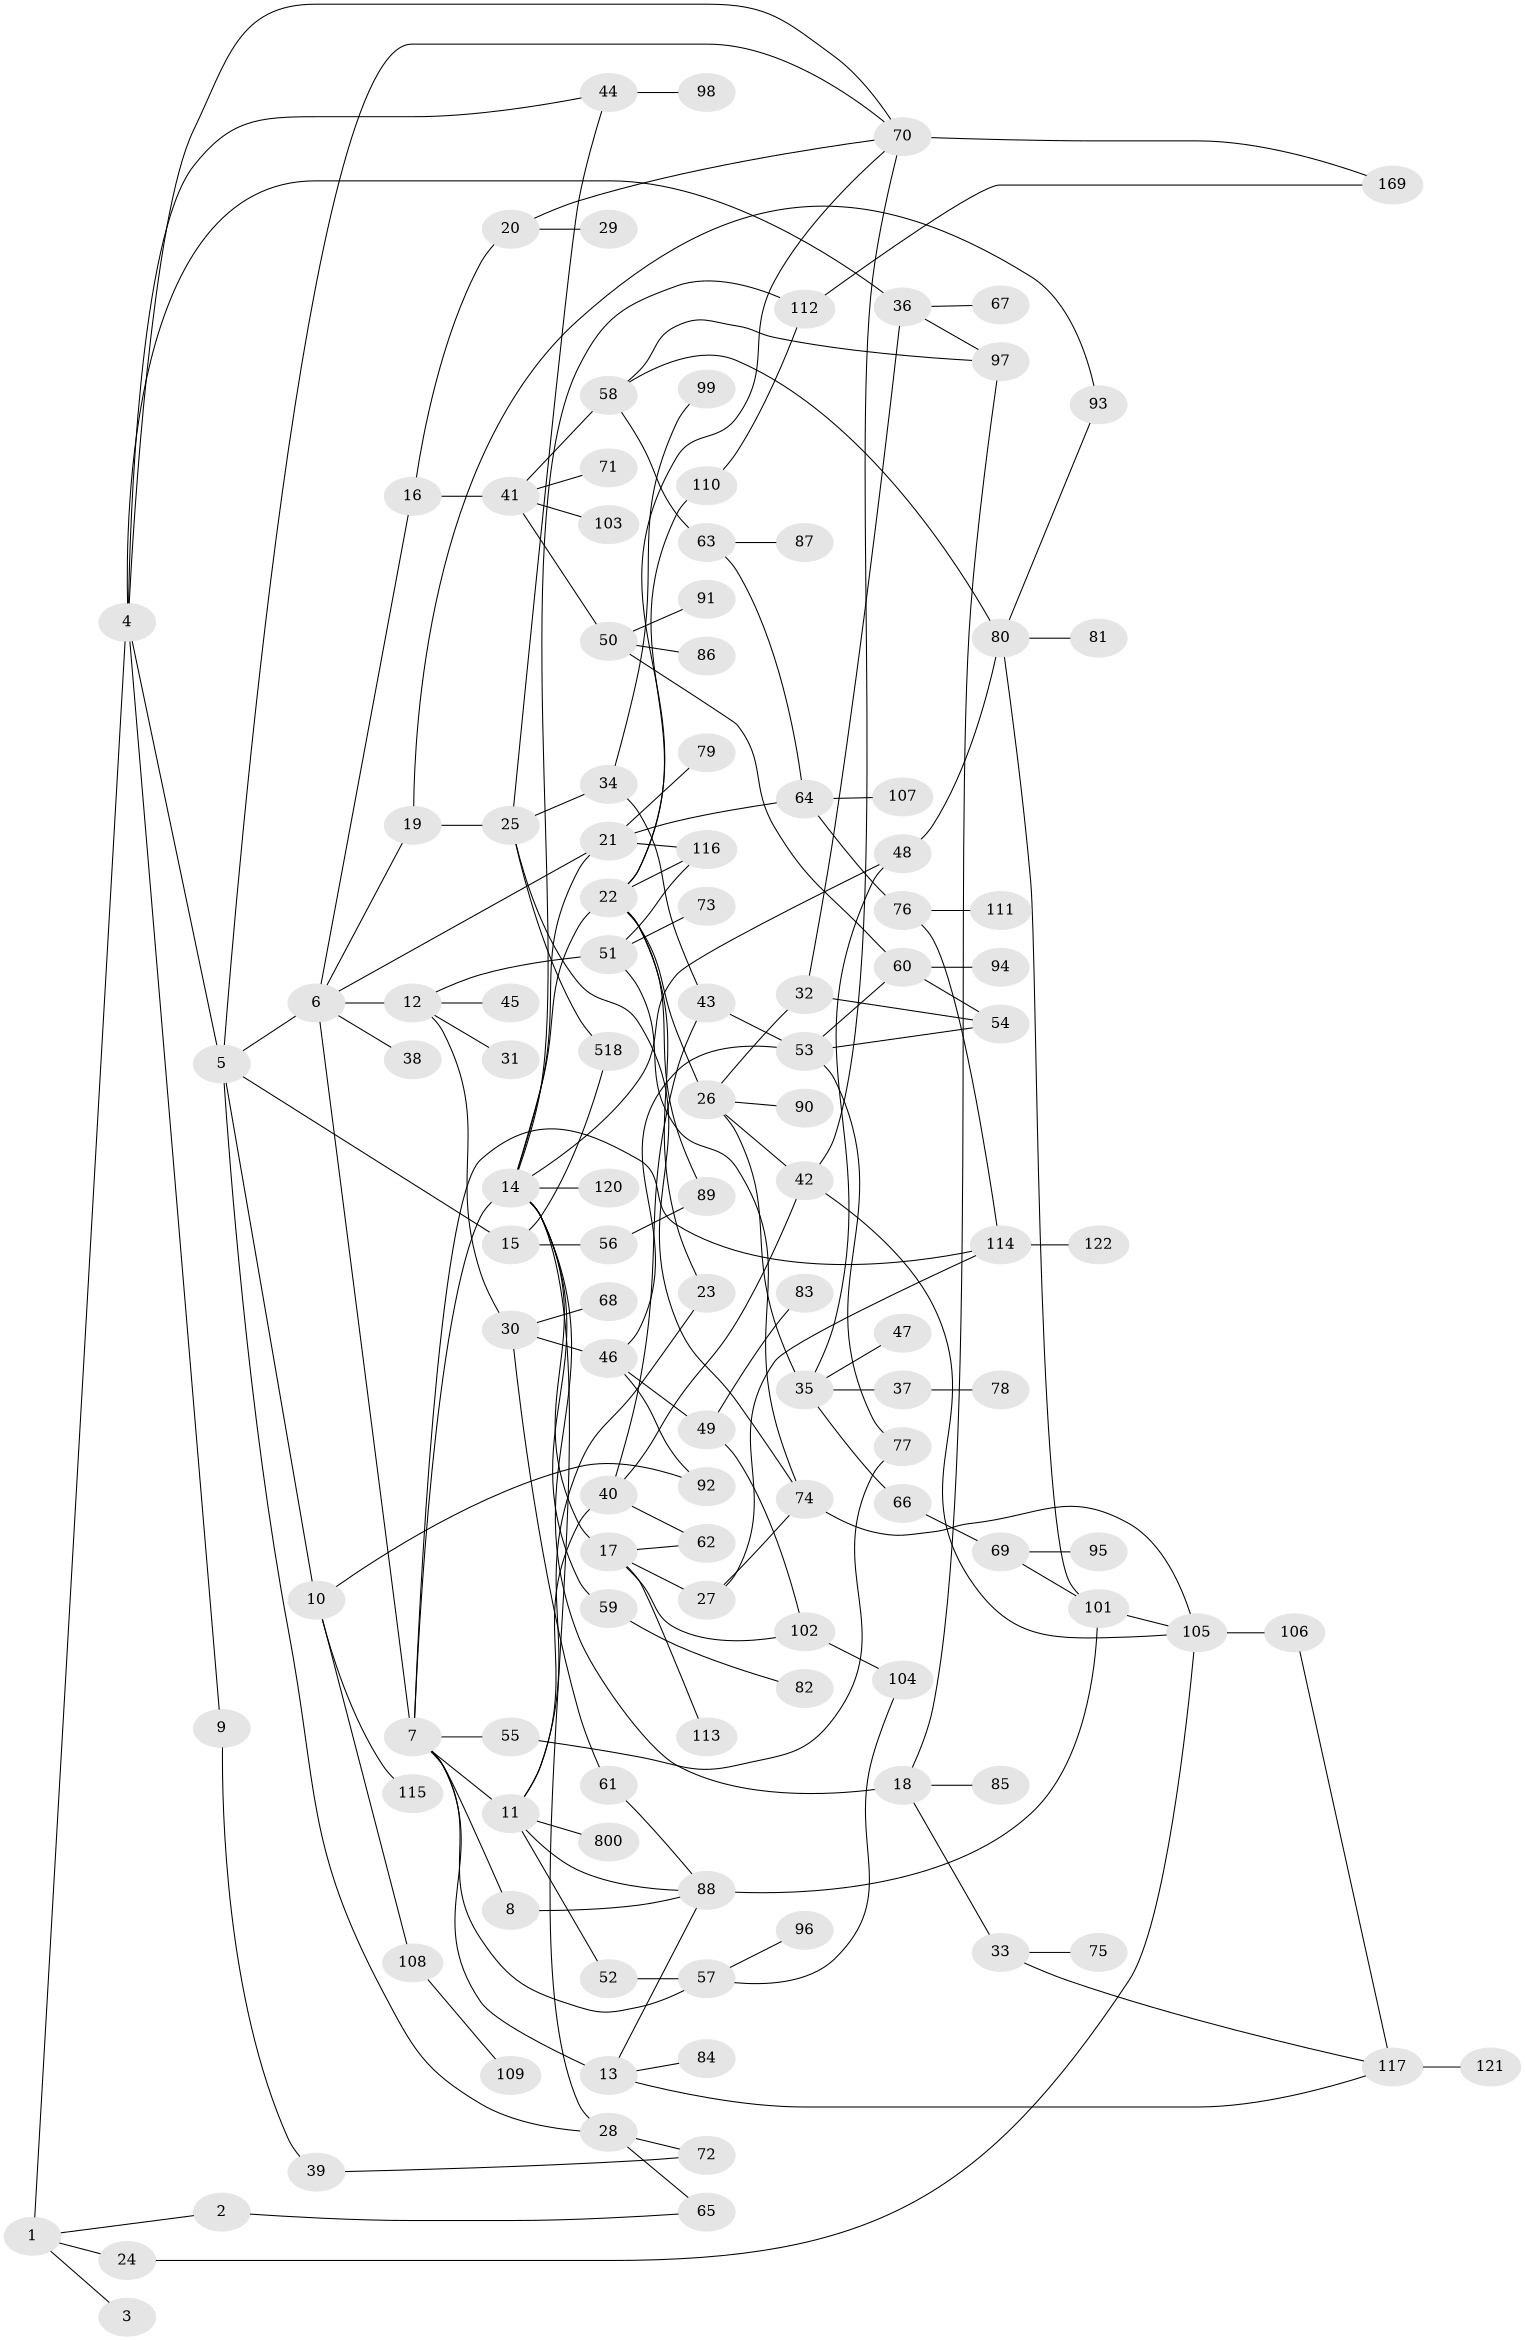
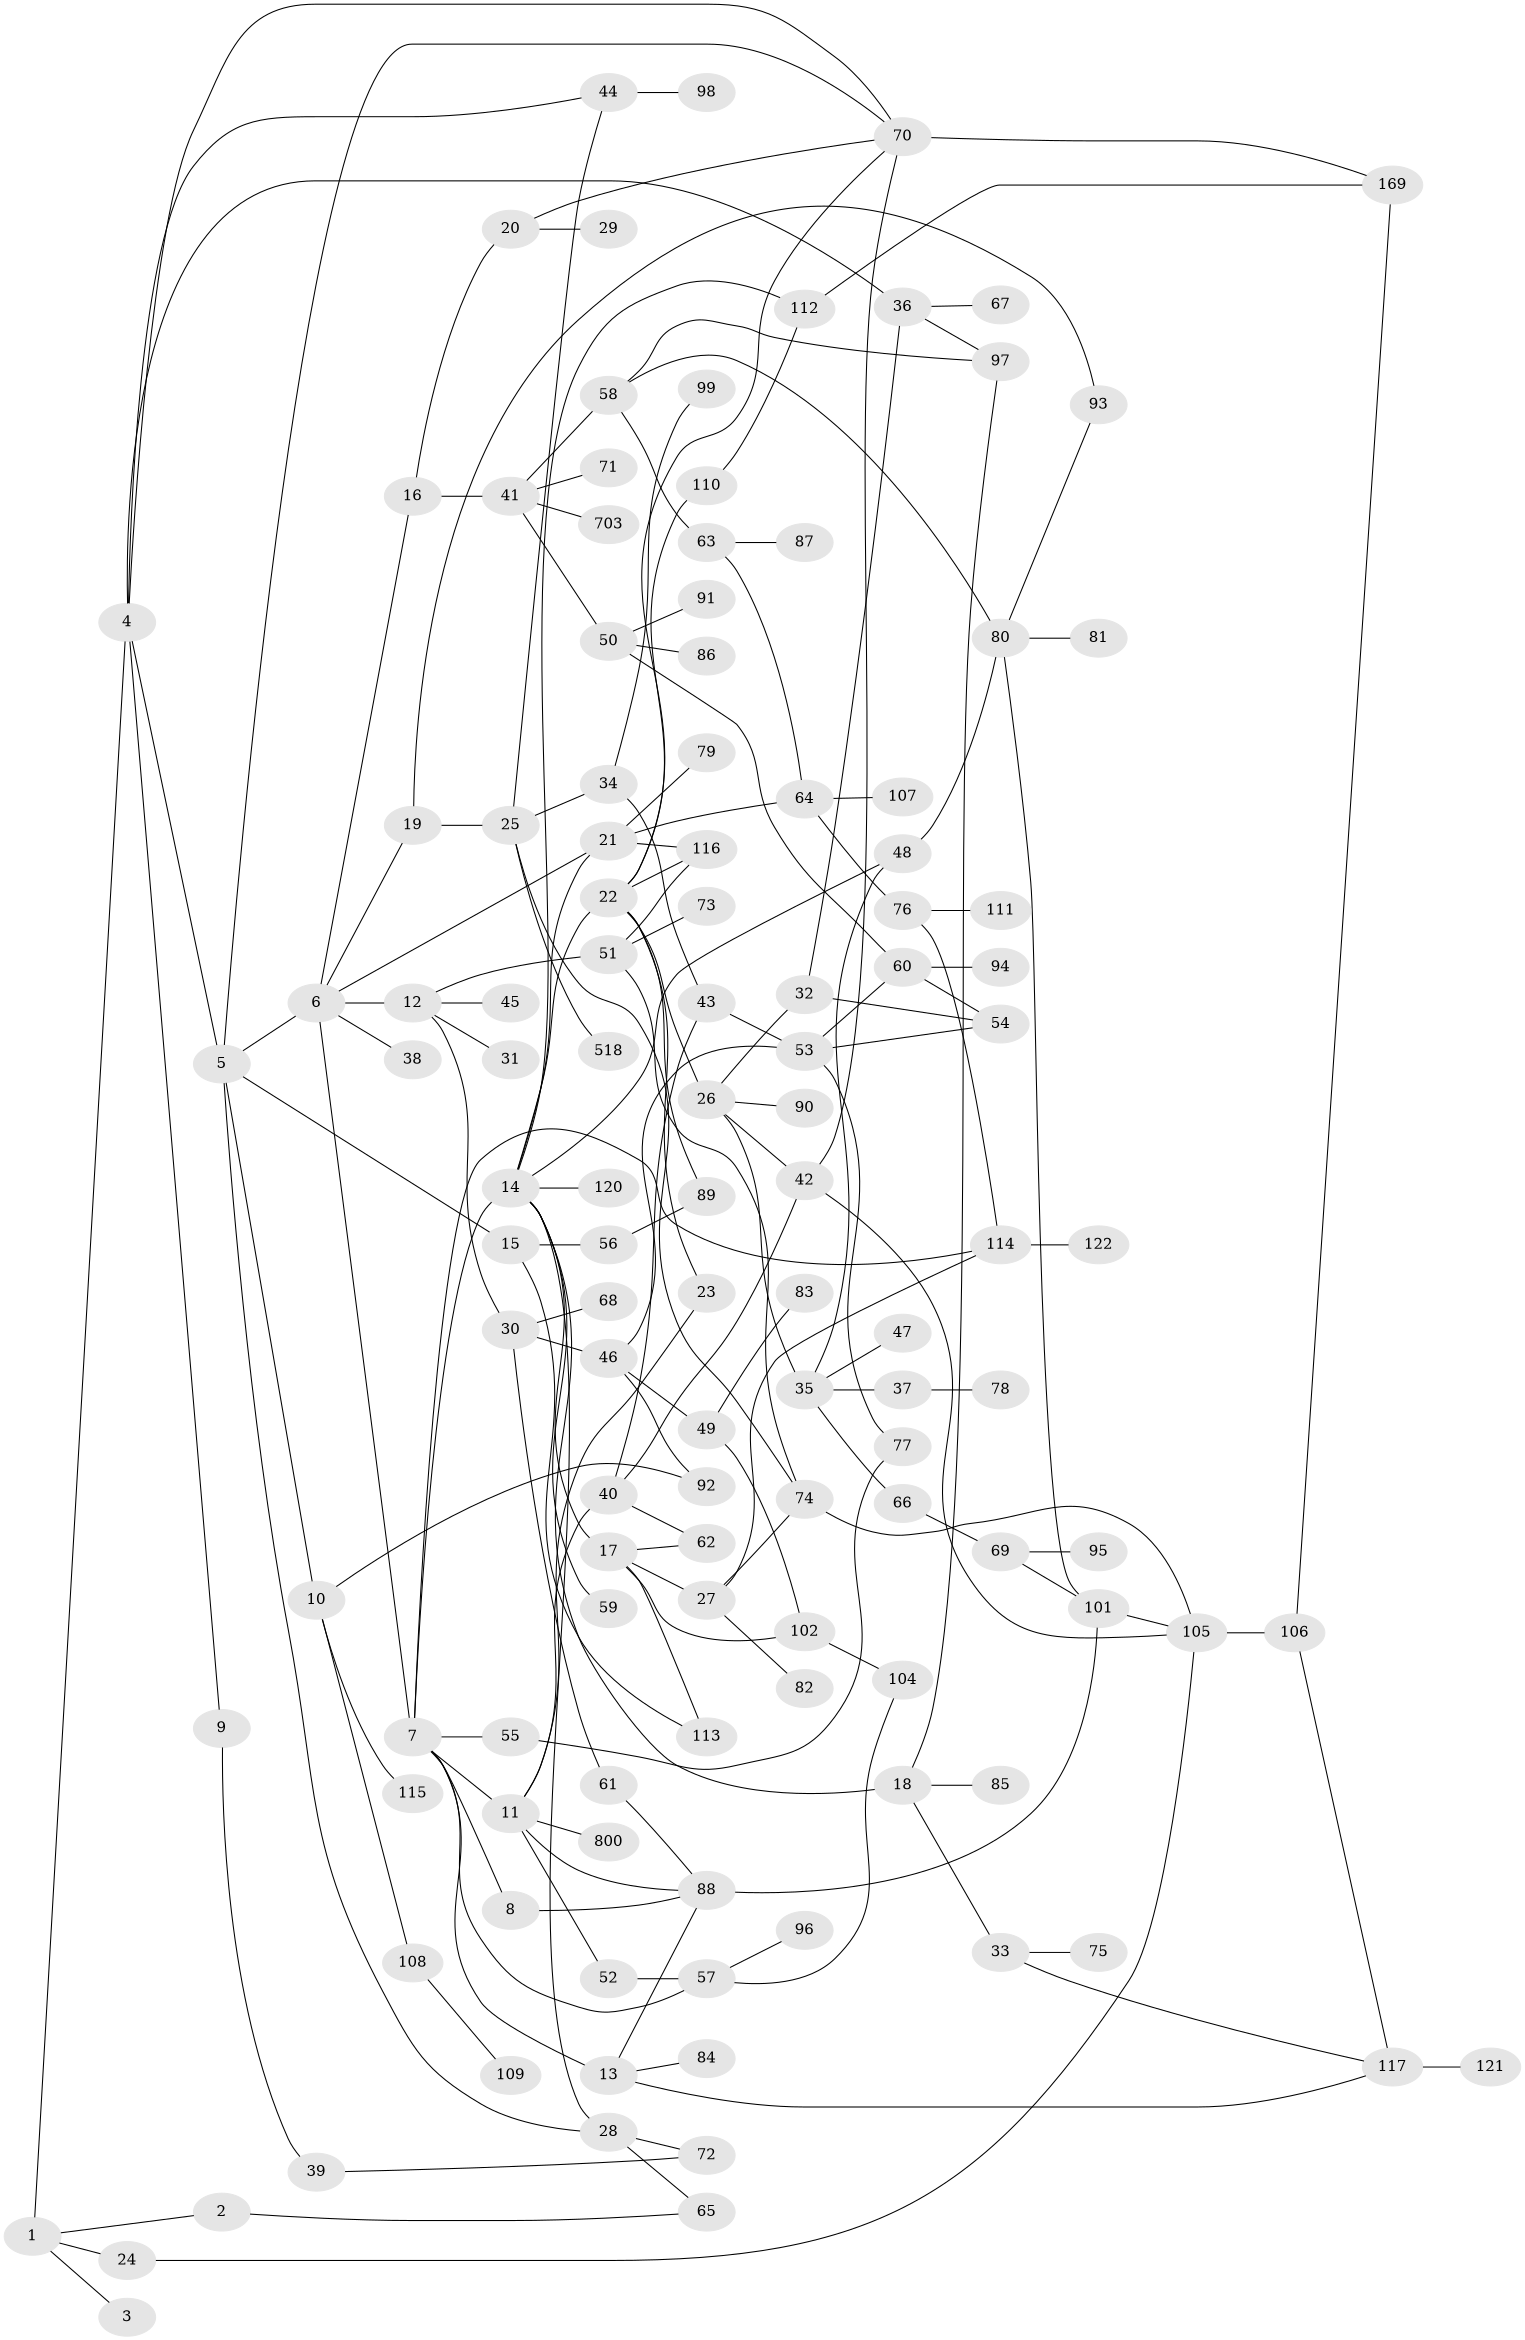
(609, 525) -> (609, 525)
none -> (1344, 909)
(574, 1154) -> (546, 1519)
(702, 1656) -> (759, 1647)
